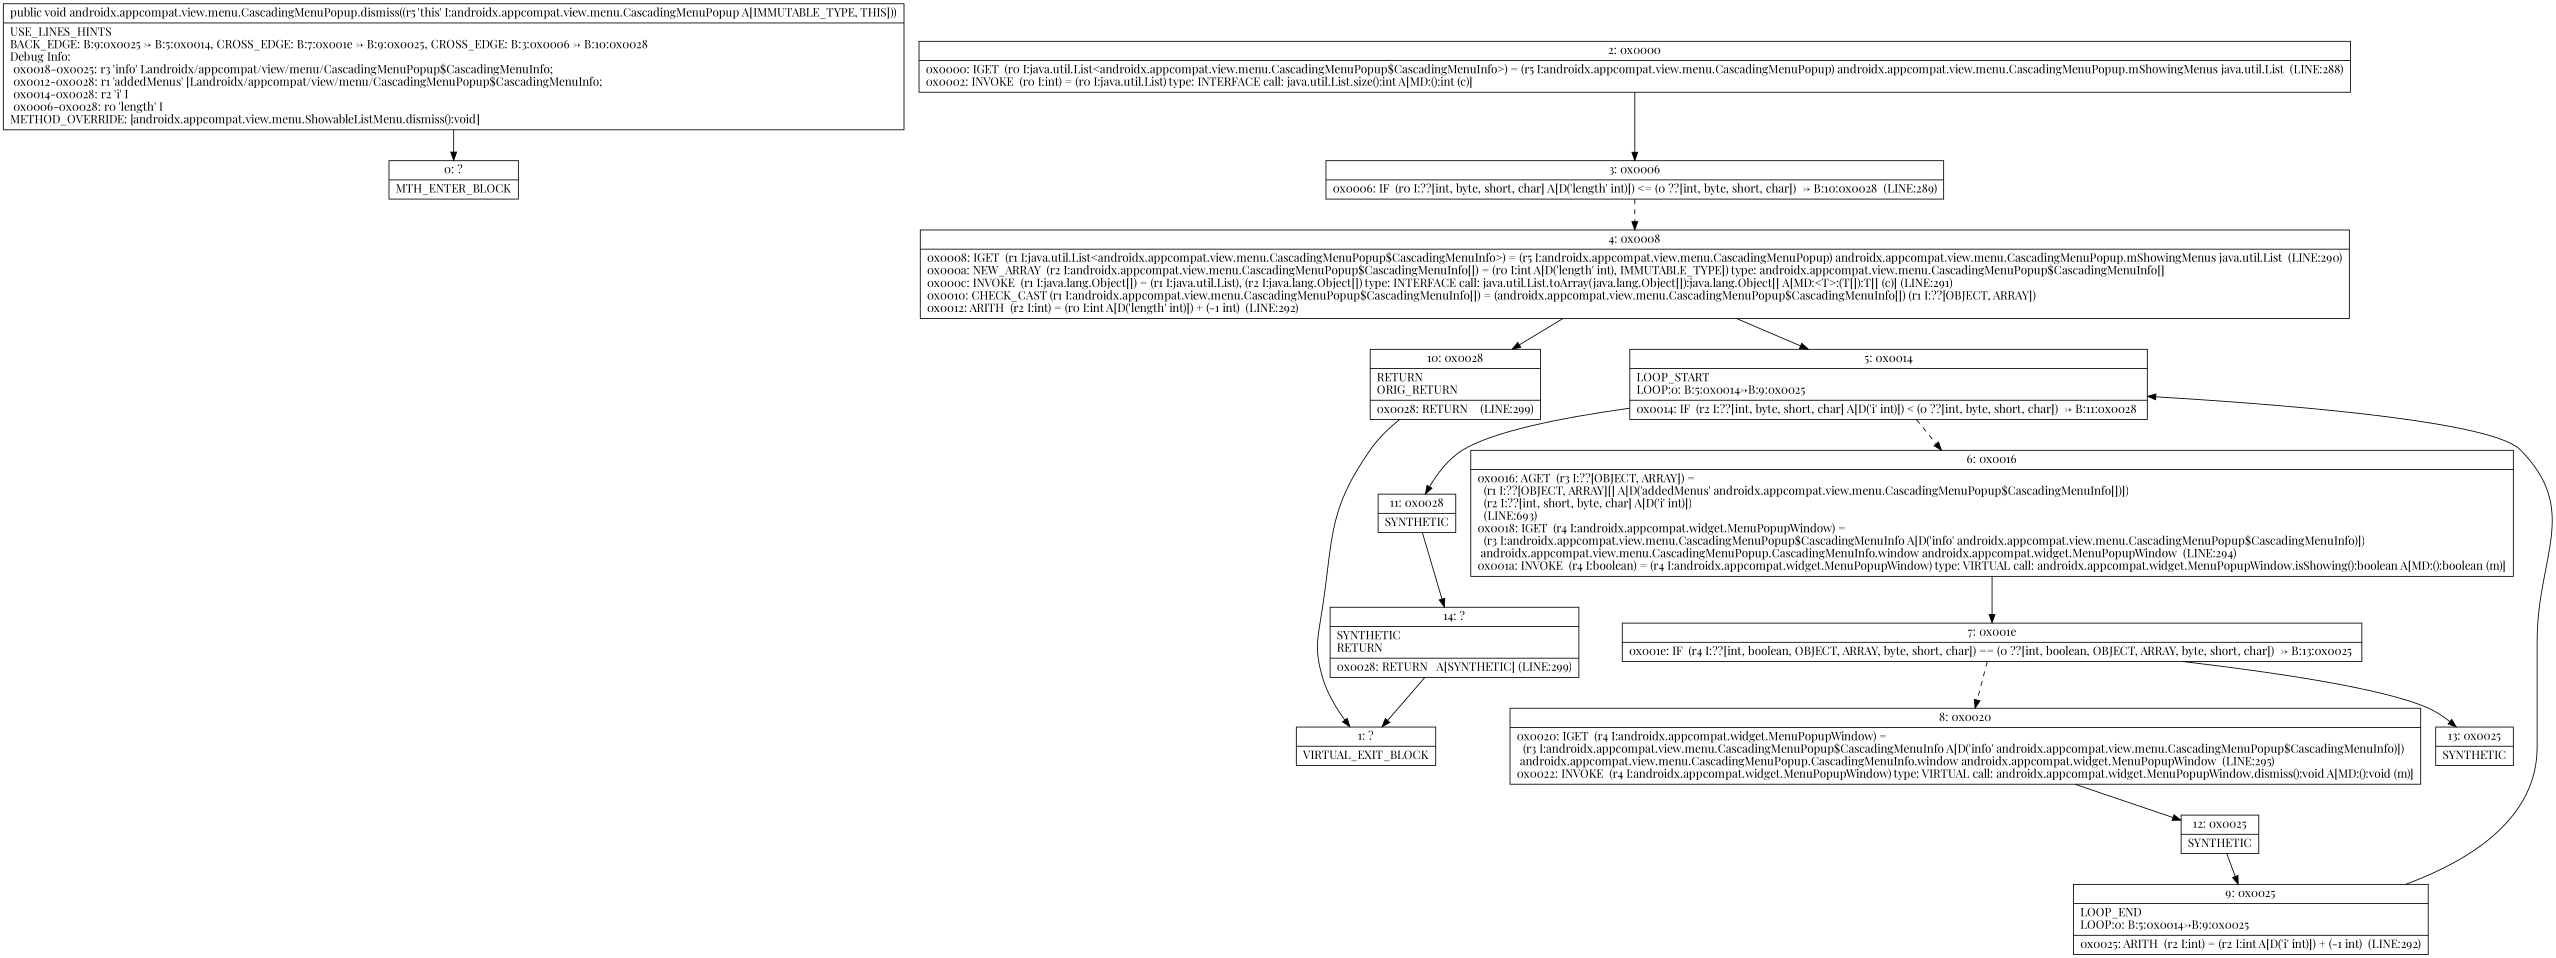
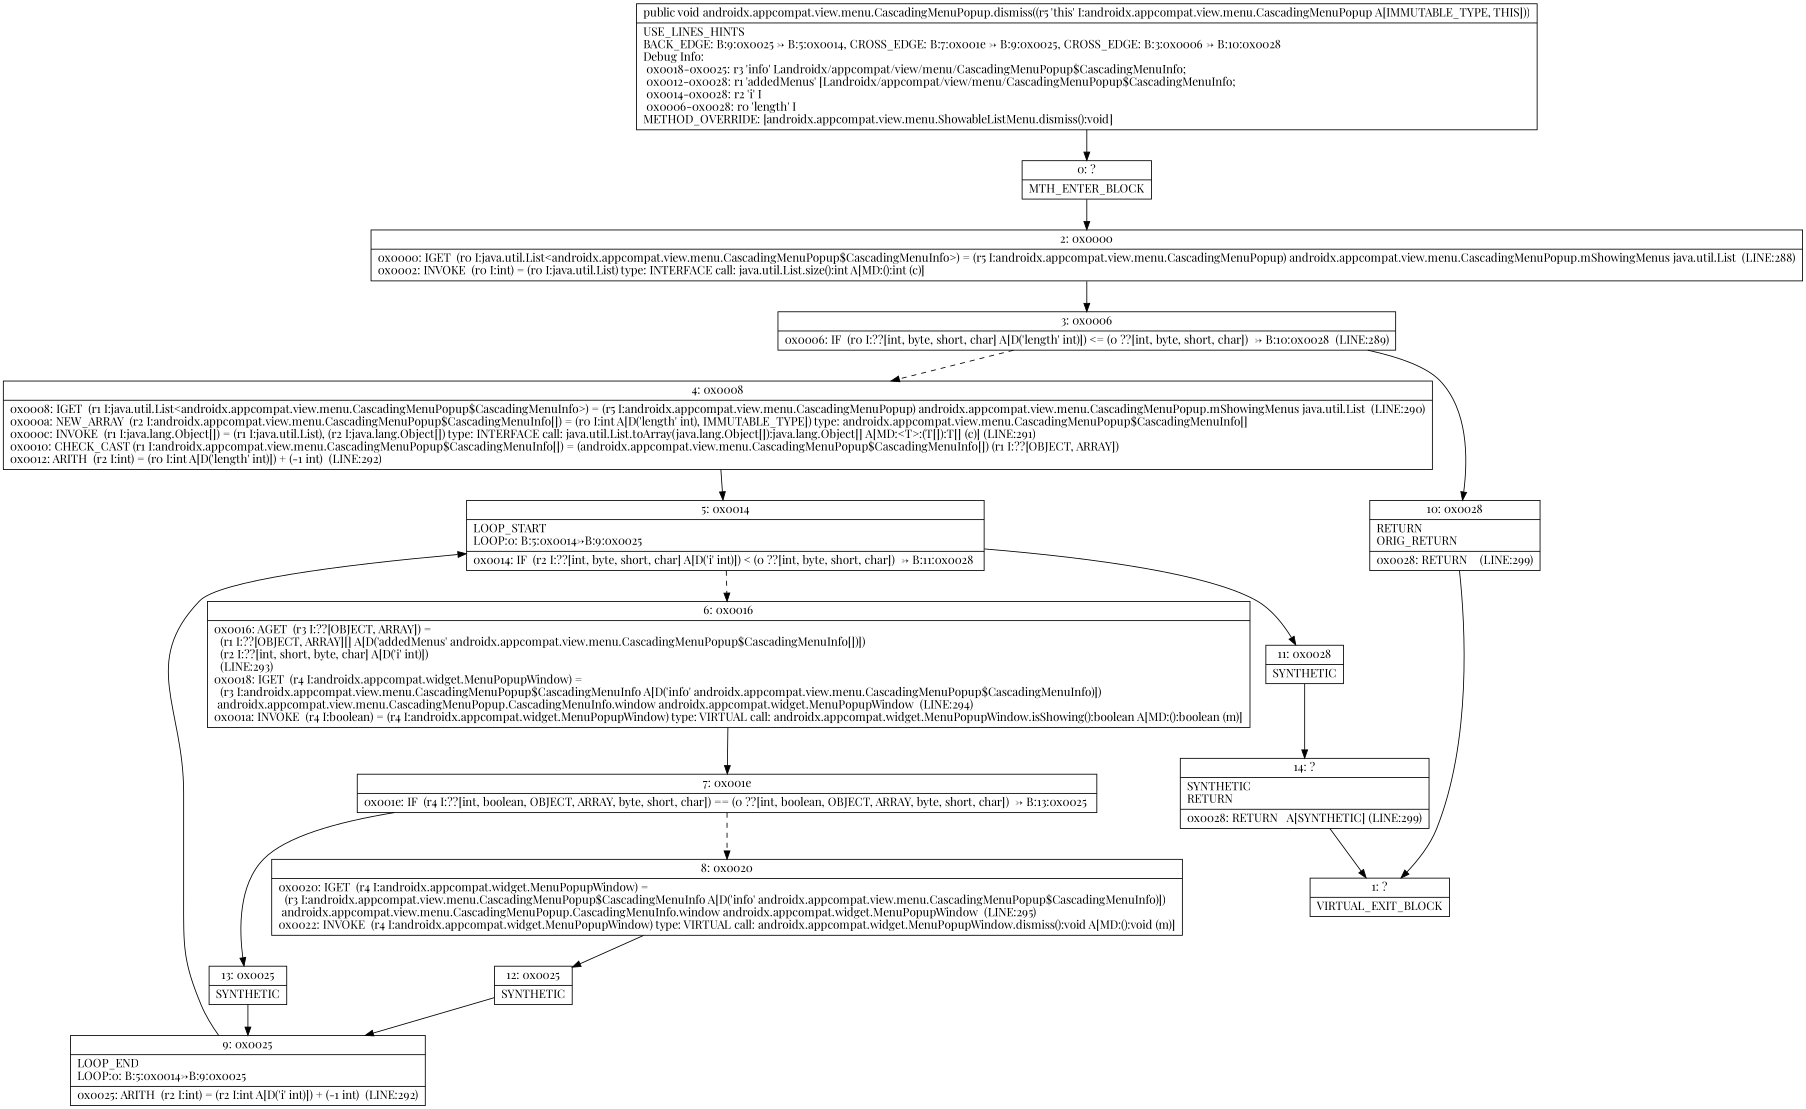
none -> (1087, 210)
(1541, 332) -> (1451, 396)
(1508, 516) -> (244, 667)
none -> (248, 1016)
